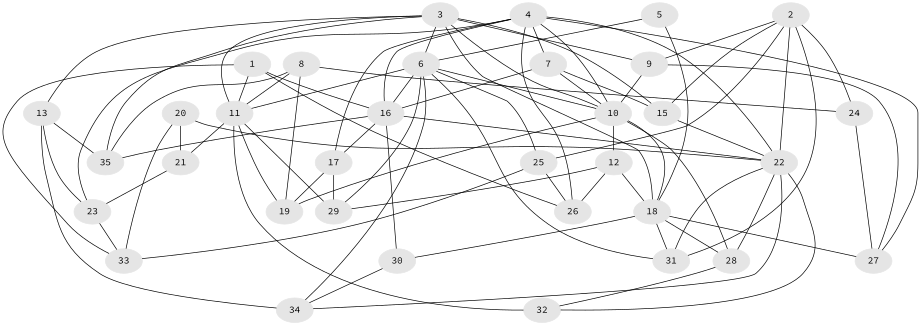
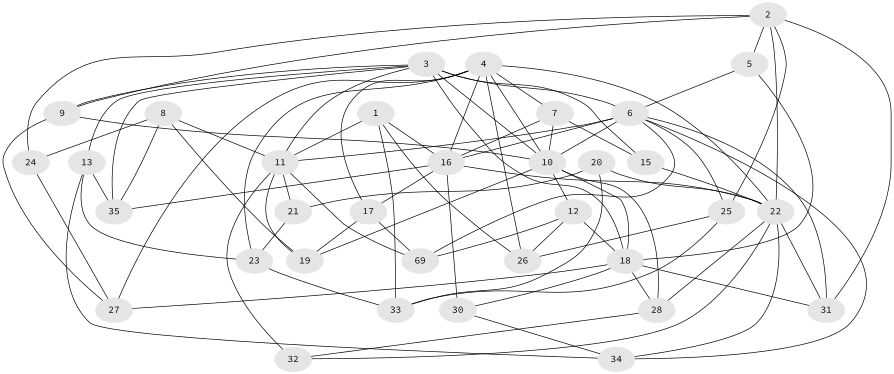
(721, 58) -> (759, 40)
(334, 212) -> (420, 261)
